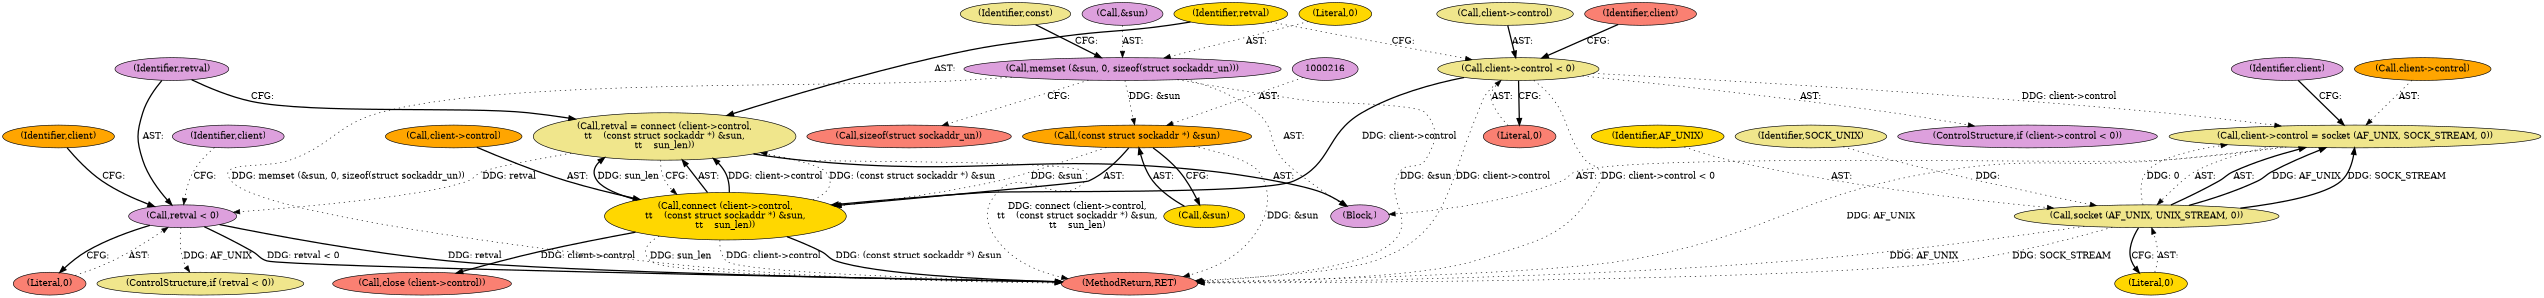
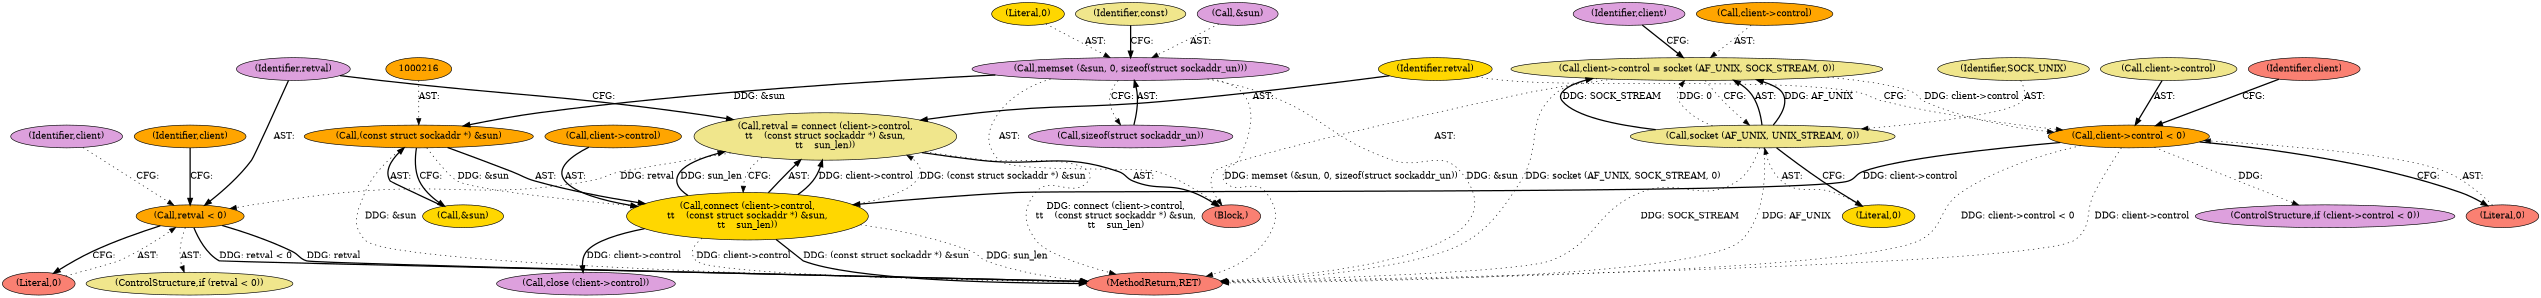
(1325, 69) -> (419, 69)
(1518, 69) -> (2129, 136)
(1934, 94) -> (1936, 106)
(1812, 97) -> (2252, 176)
(1129, 100) -> (732, 92)
none -> (1137, 108)
(909, 136) -> (1131, 136)
(1658, 136) -> none
(1989, 176) -> (2036, 97)
(2207, 176) -> (1736, 97)
(183, 216) -> (190, 216)
(1360, 216) -> (1231, 216)
(1881, 216) -> (1623, 176)
(218, 256) -> (193, 256)
(422, 284) -> (586, 284)
